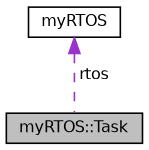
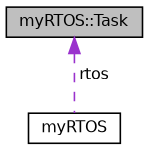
(74, 83) -> (74, 83)
